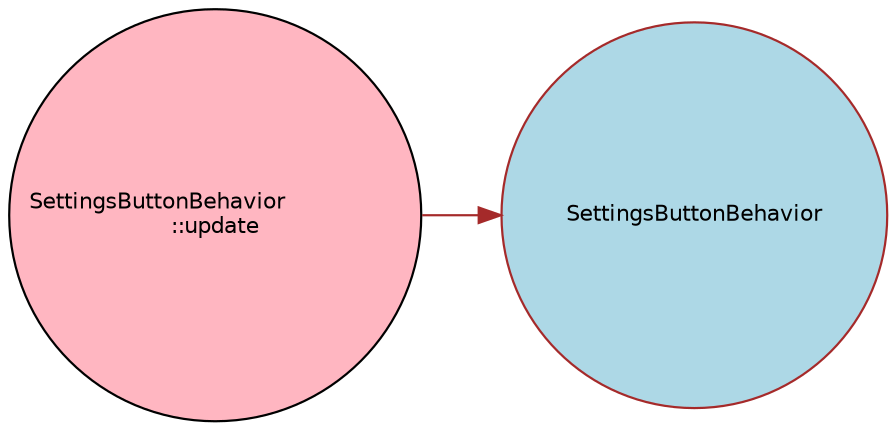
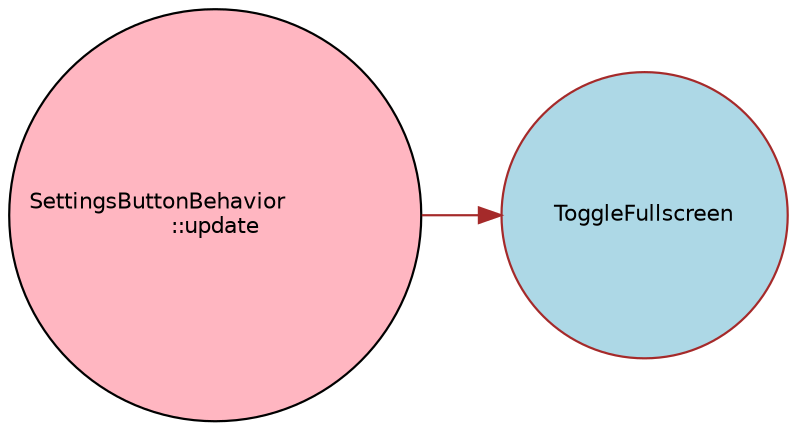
(694, 215) -> (645, 215)
